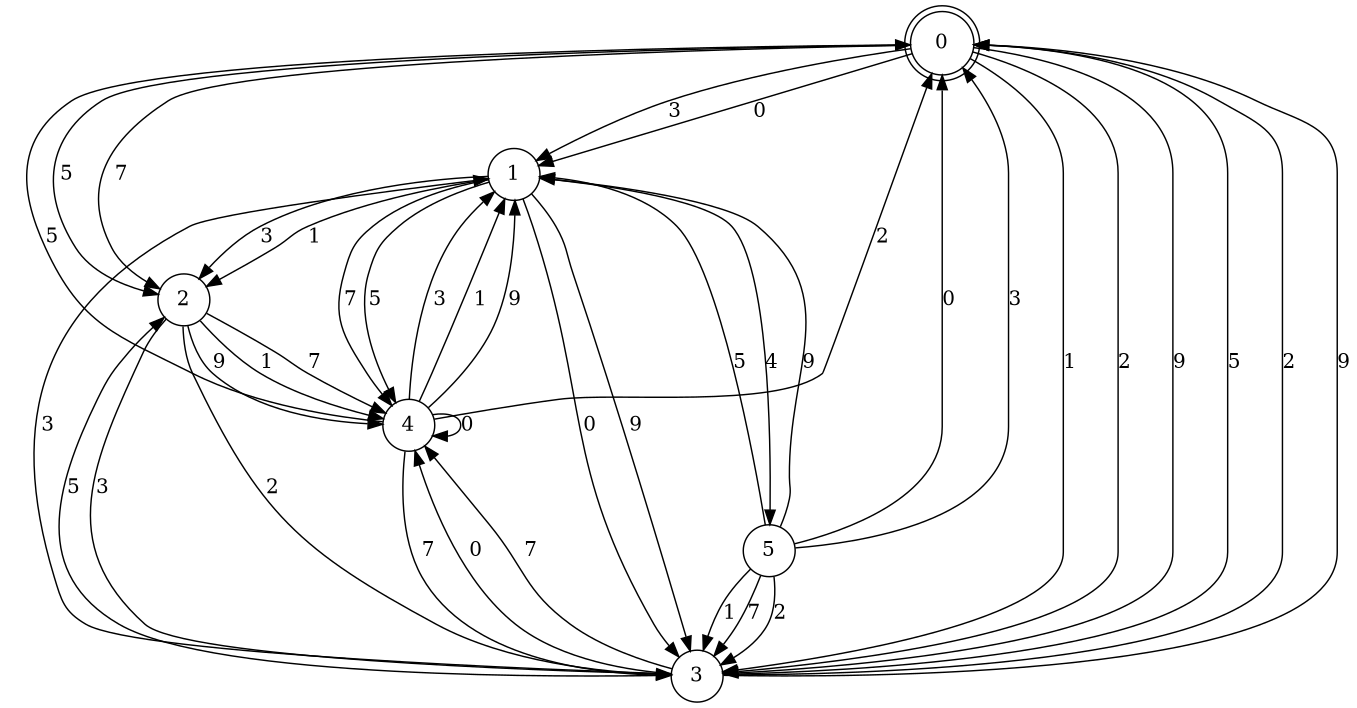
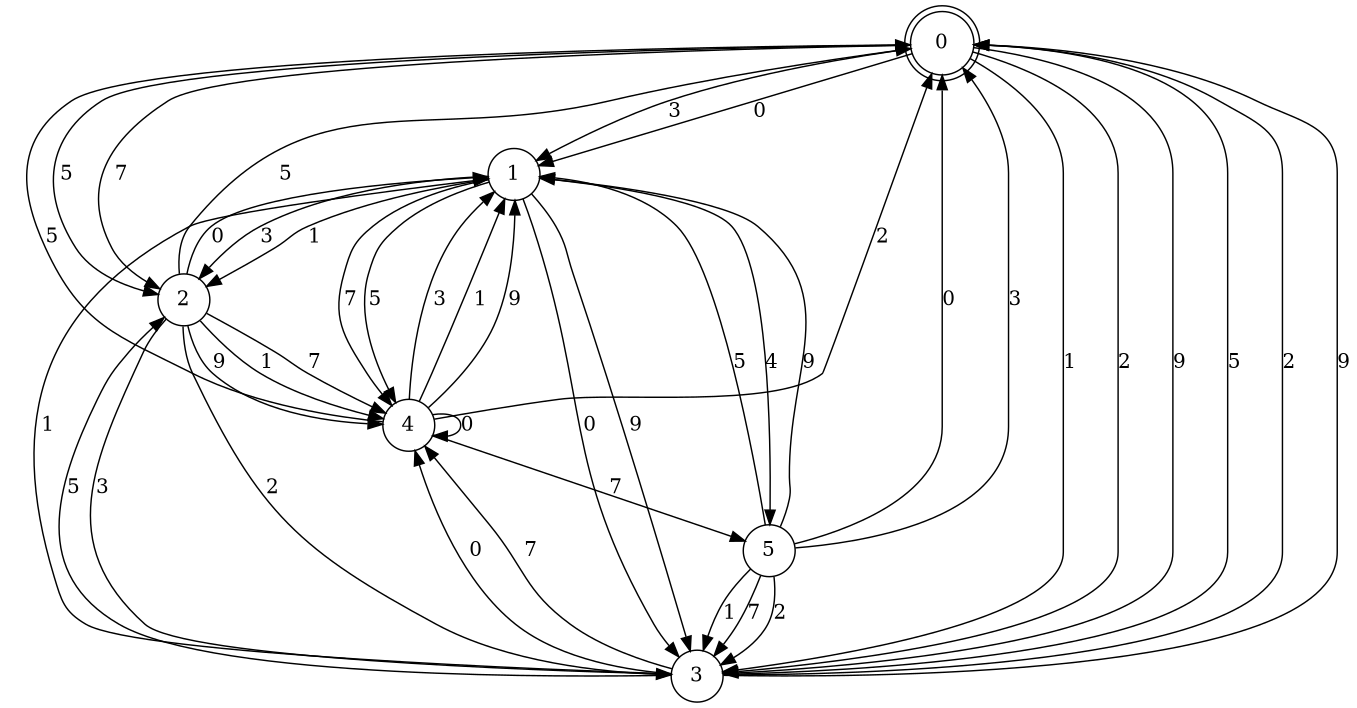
none -> (504, 116)
none -> (312, 194)
(48, 425) -> (48, 425)
(468, 626) -> (582, 486)
